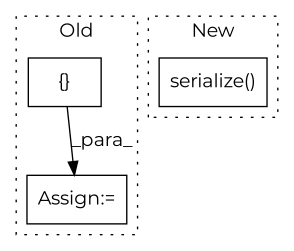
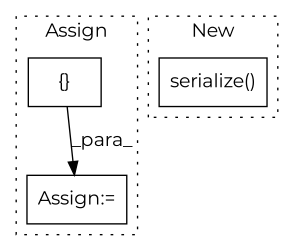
(77, 32) -> (77, 32)
